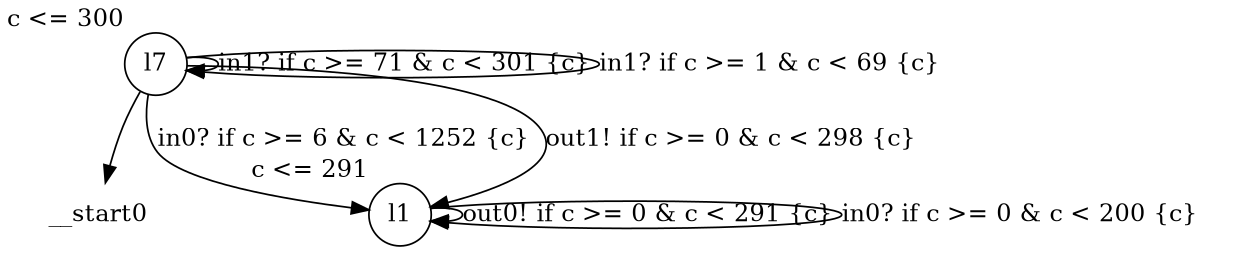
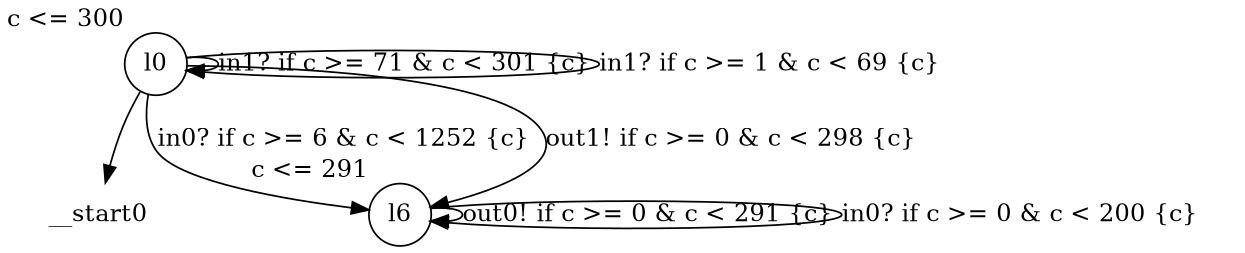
(156, 64) -> (156, 64)
(400, 215) -> (400, 215)
